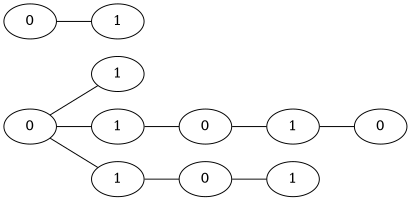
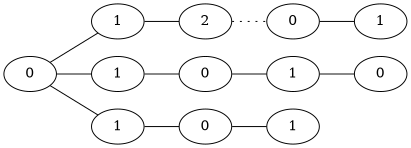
none -> (205, 21)
